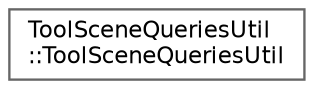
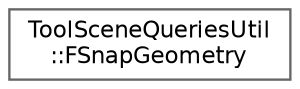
(157, 44) -> (150, 44)
